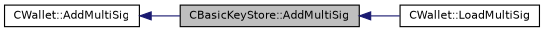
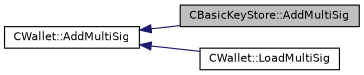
(385, 16) -> (176, 49)
